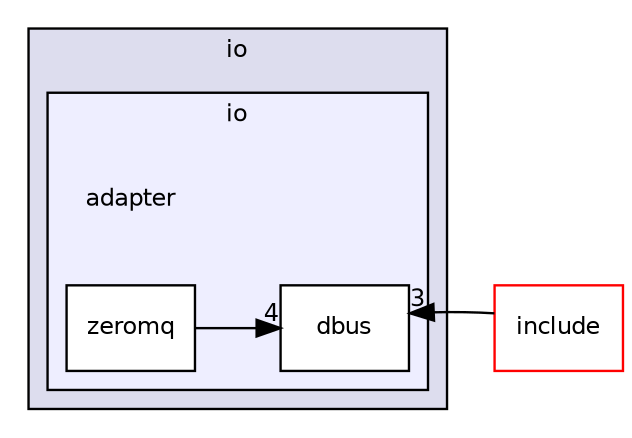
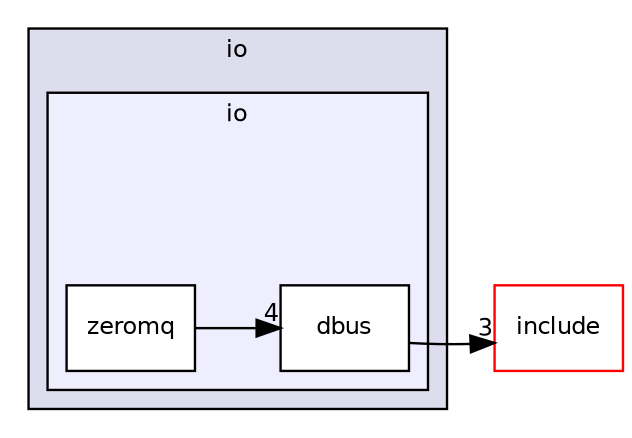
(131, 200) -> none
(464, 312) -> (440, 344)
